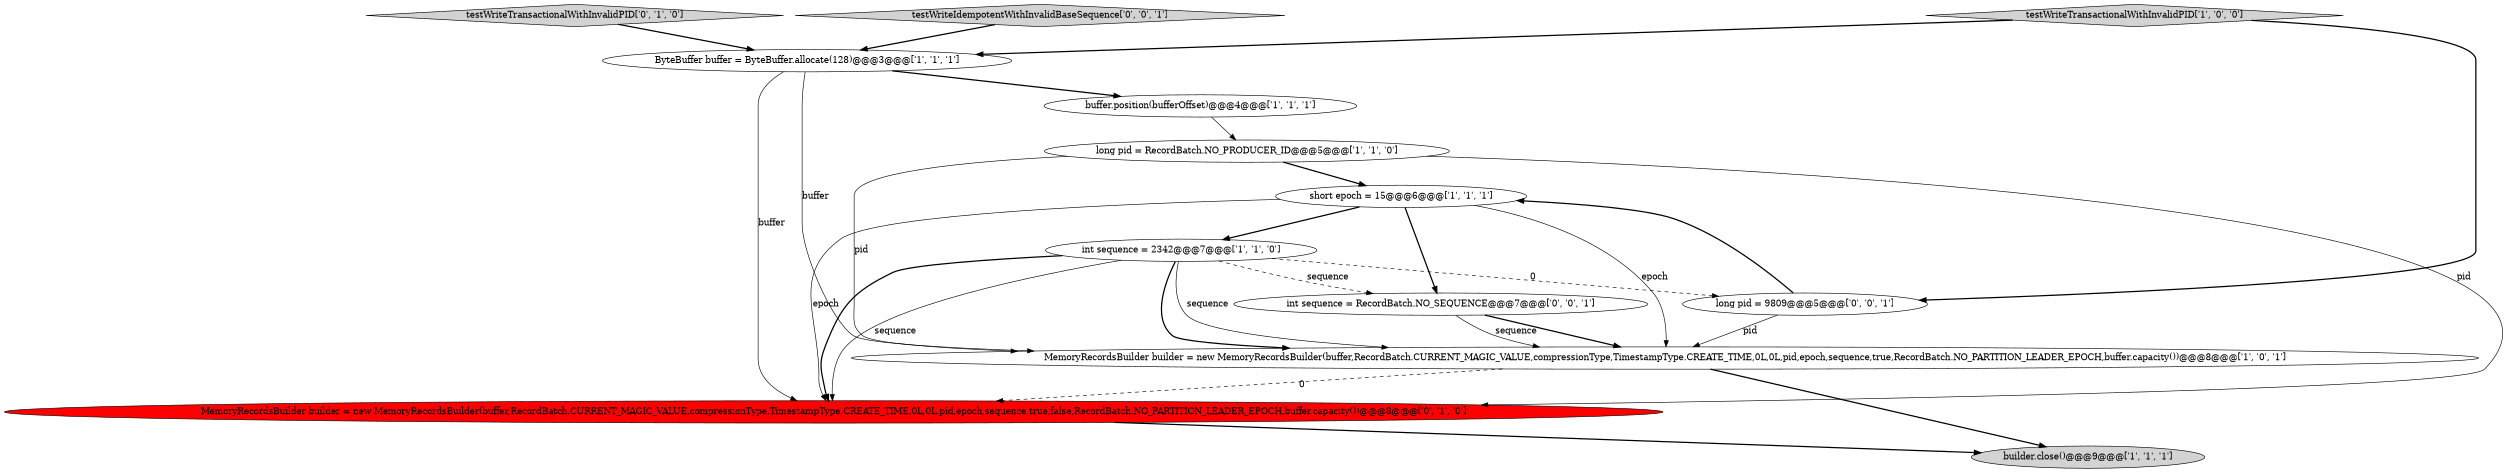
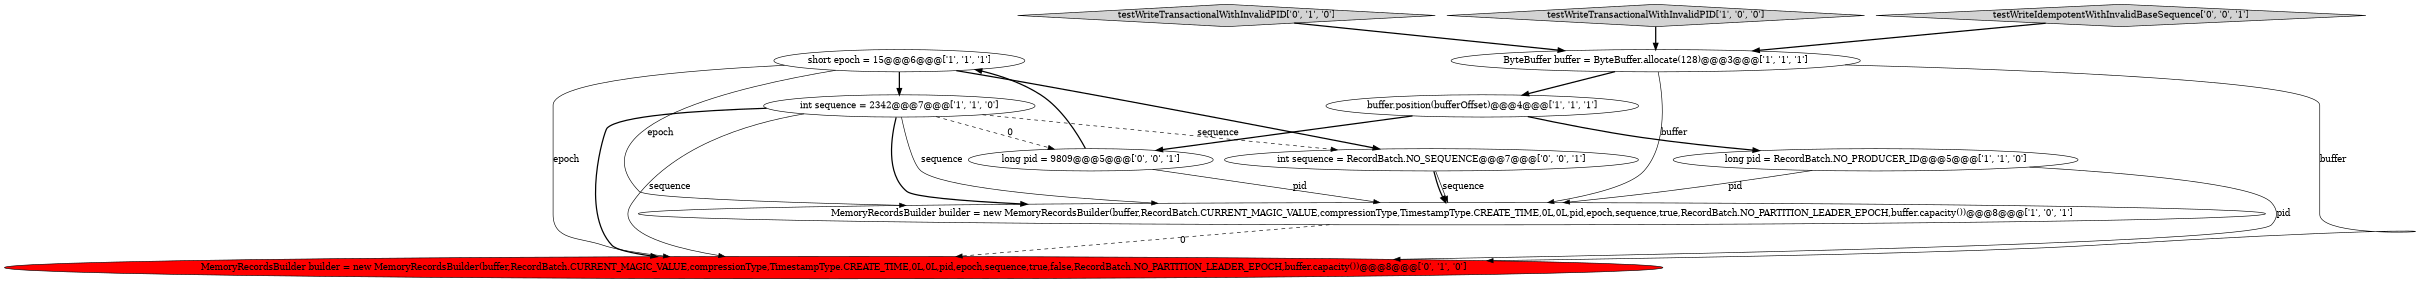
(1221, 126) -> (1640, 137)
(1321, 173) -> none
(2414, 270) -> (1275, 134)
(2088, 457) -> none
